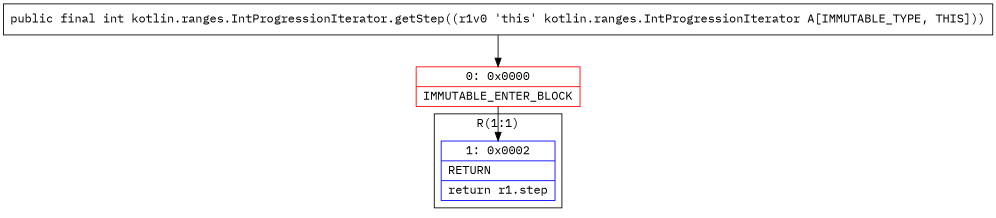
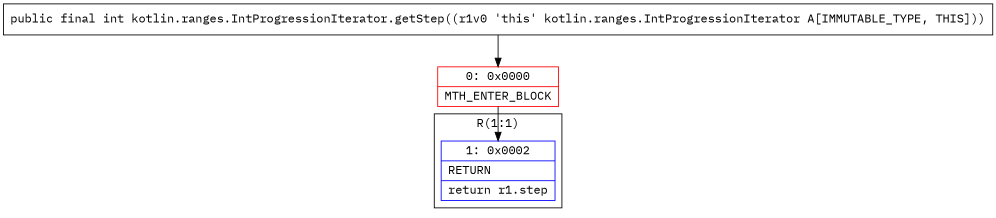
(498, 96) -> (498, 96)
